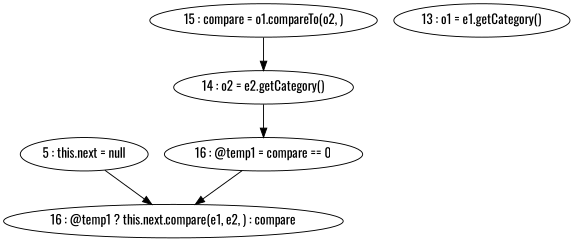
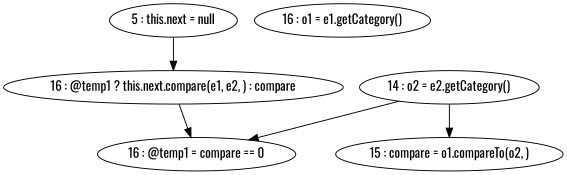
(482, 20) -> (343, 20)
(264, 49) -> (449, 116)
(223, 185) -> (183, 116)
